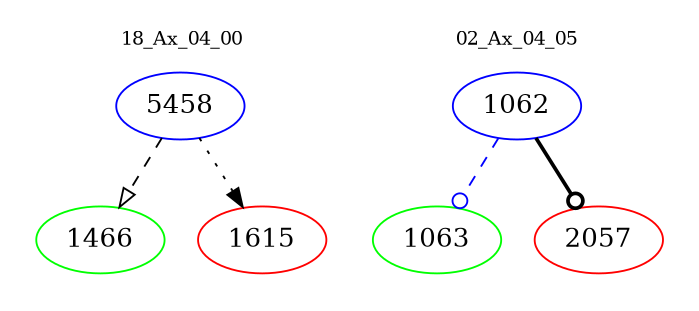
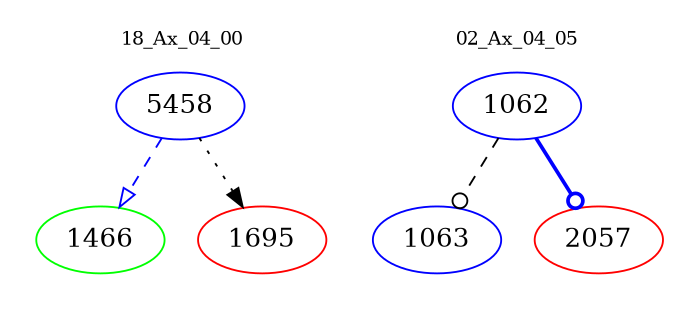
(146, 165) -> (146, 165)
(481, 166) -> (481, 166)
(554, 166) -> (554, 166)
(262, 240) -> (262, 240)
(437, 240) -> (437, 240)
